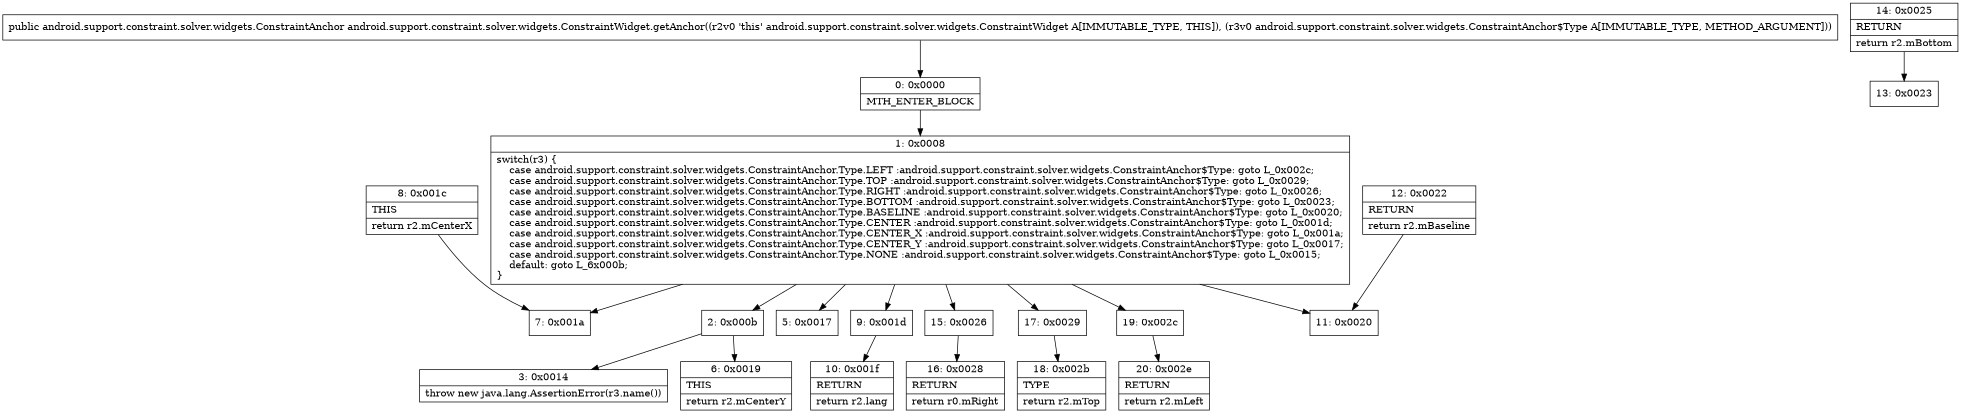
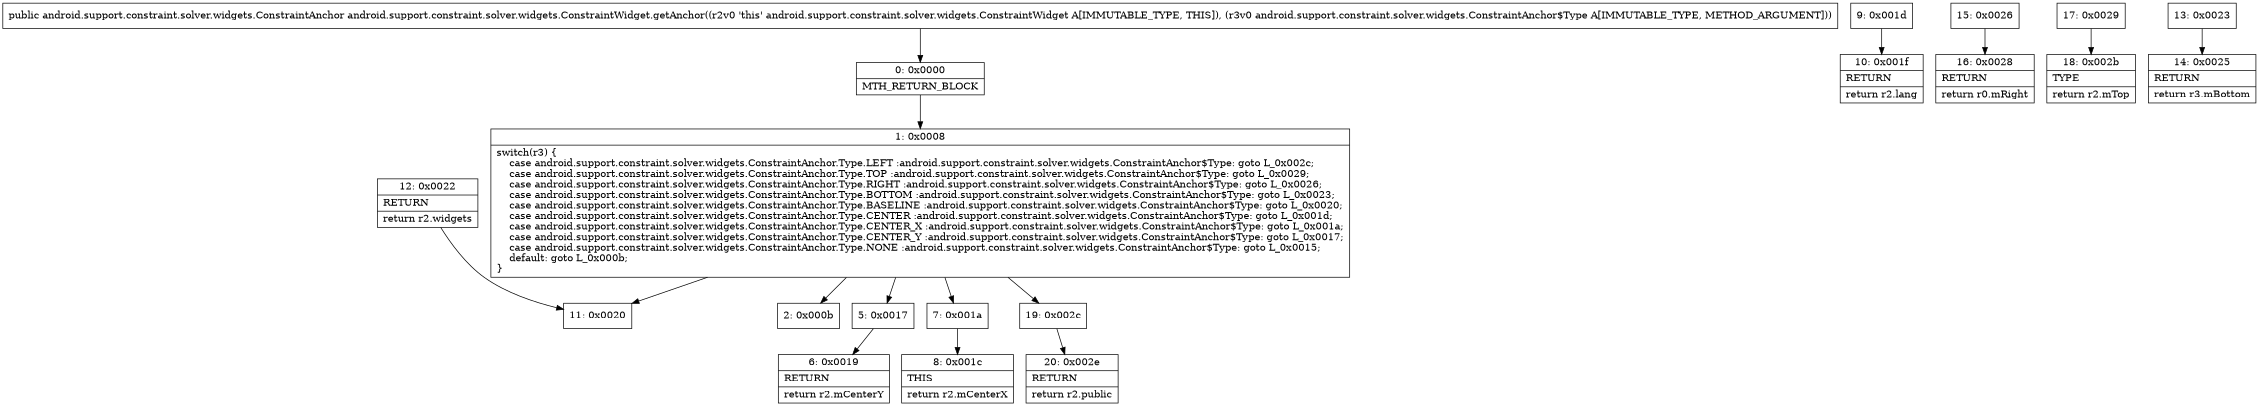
(1904, 43) -> (2202, 95)
(1904, 63) -> (2202, 38)
(920, 102) -> (920, 86)
(1419, 226) -> (428, 219)
(562, 265) -> (562, 258)
(475, 277) -> (958, 338)
(891, 294) -> none
(949, 294) -> none
(1020, 295) -> none
(734, 345) -> (865, 339)
(699, 385) -> (807, 378)
(544, 386) -> none
(1164, 402) -> (1072, 395)
